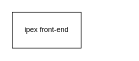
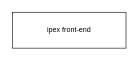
(47, 30) -> (69, 30)
